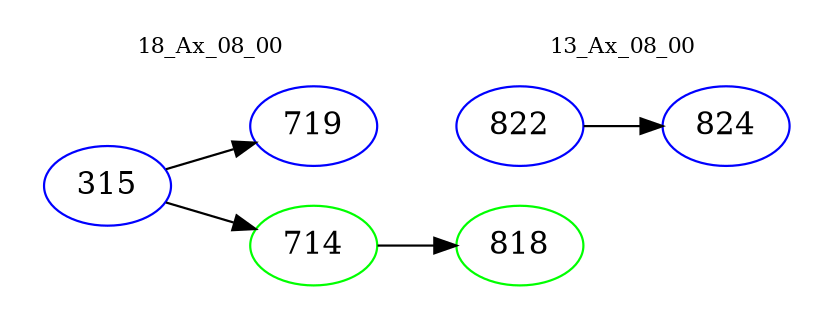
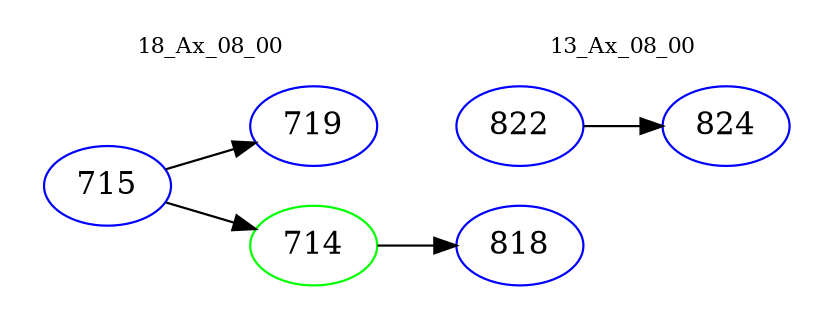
(108, 186) -> (108, 186)
(520, 246) -> (520, 246)
